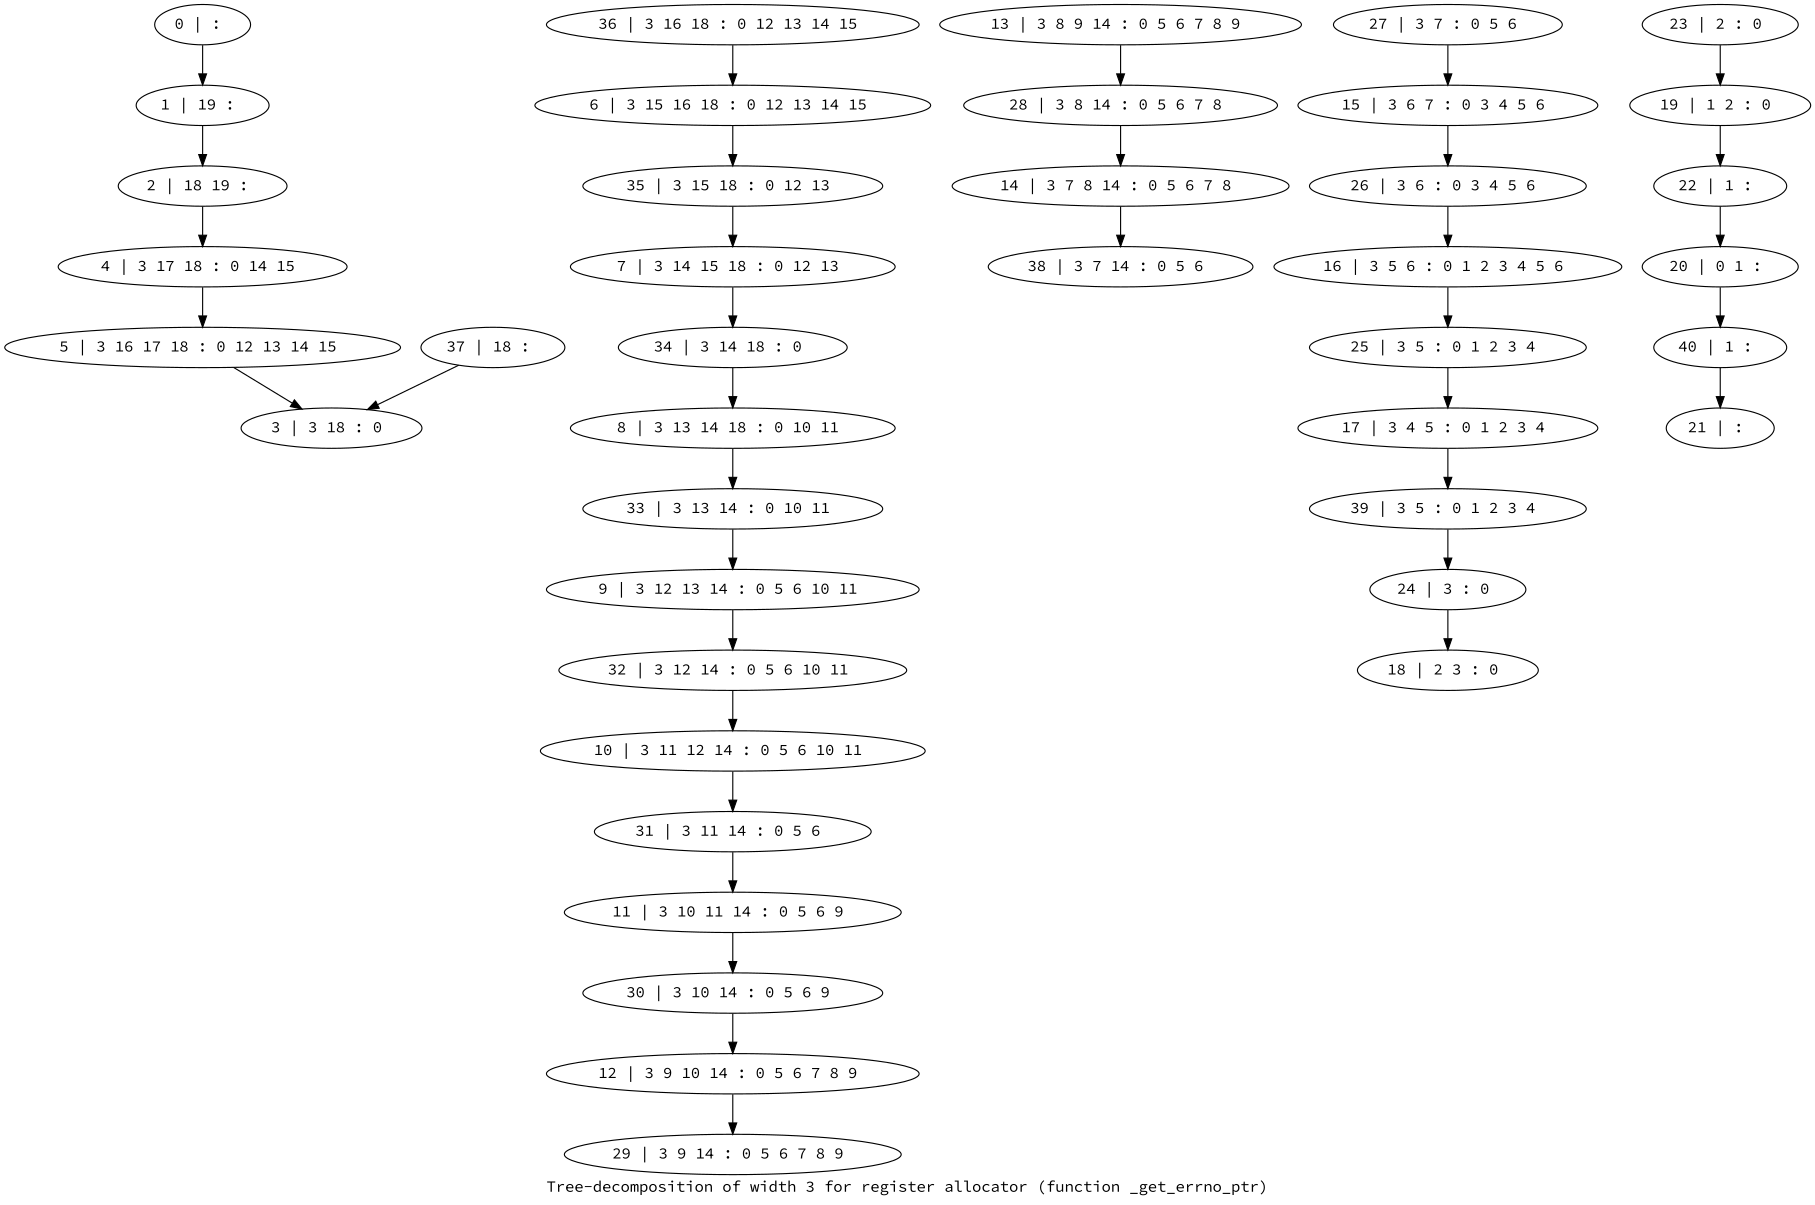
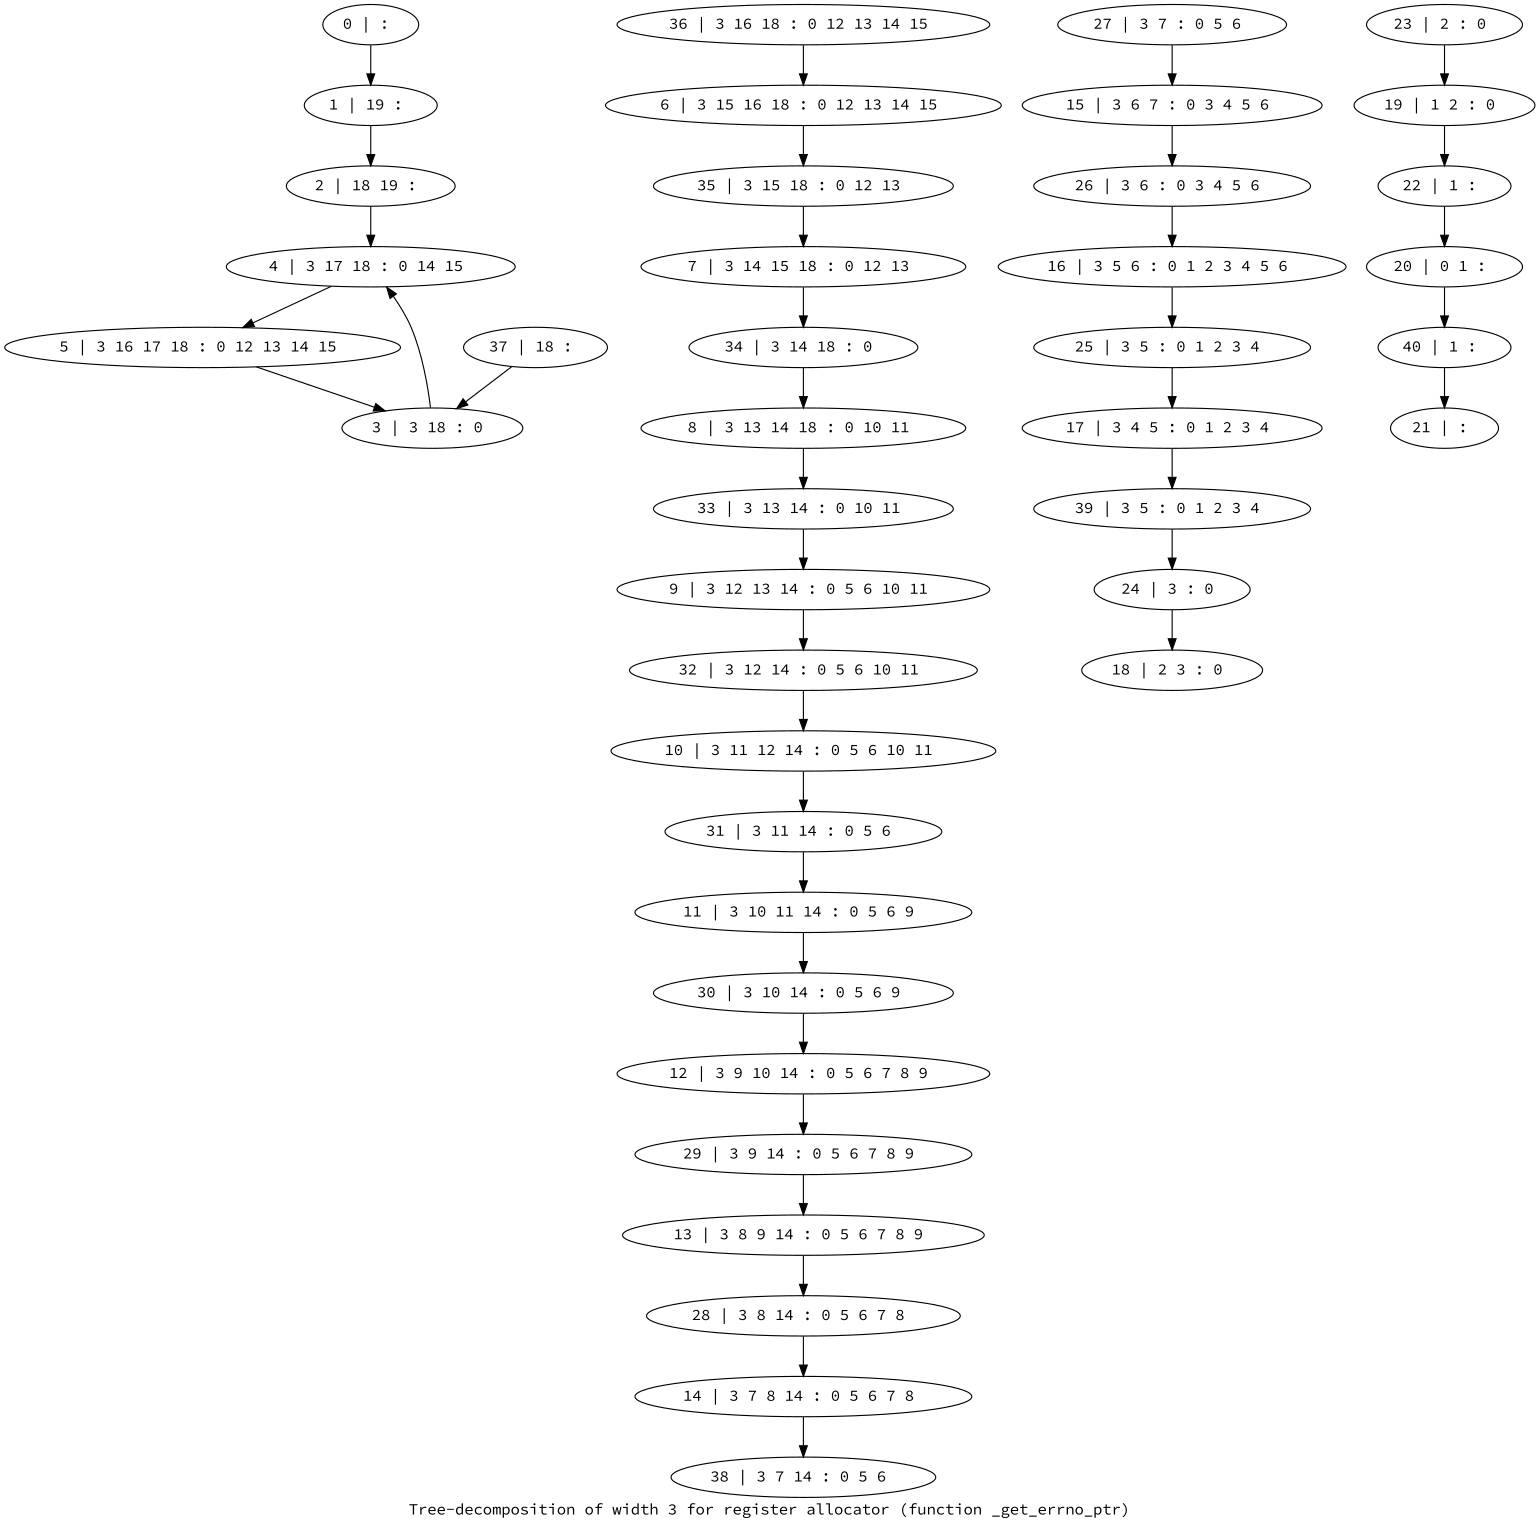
none -> (419, 350)
none -> (803, 1189)
